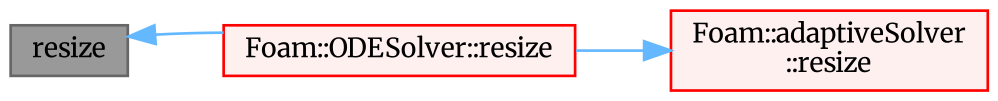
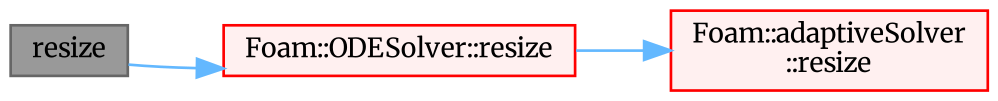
(190, 33) -> (162, 67)
